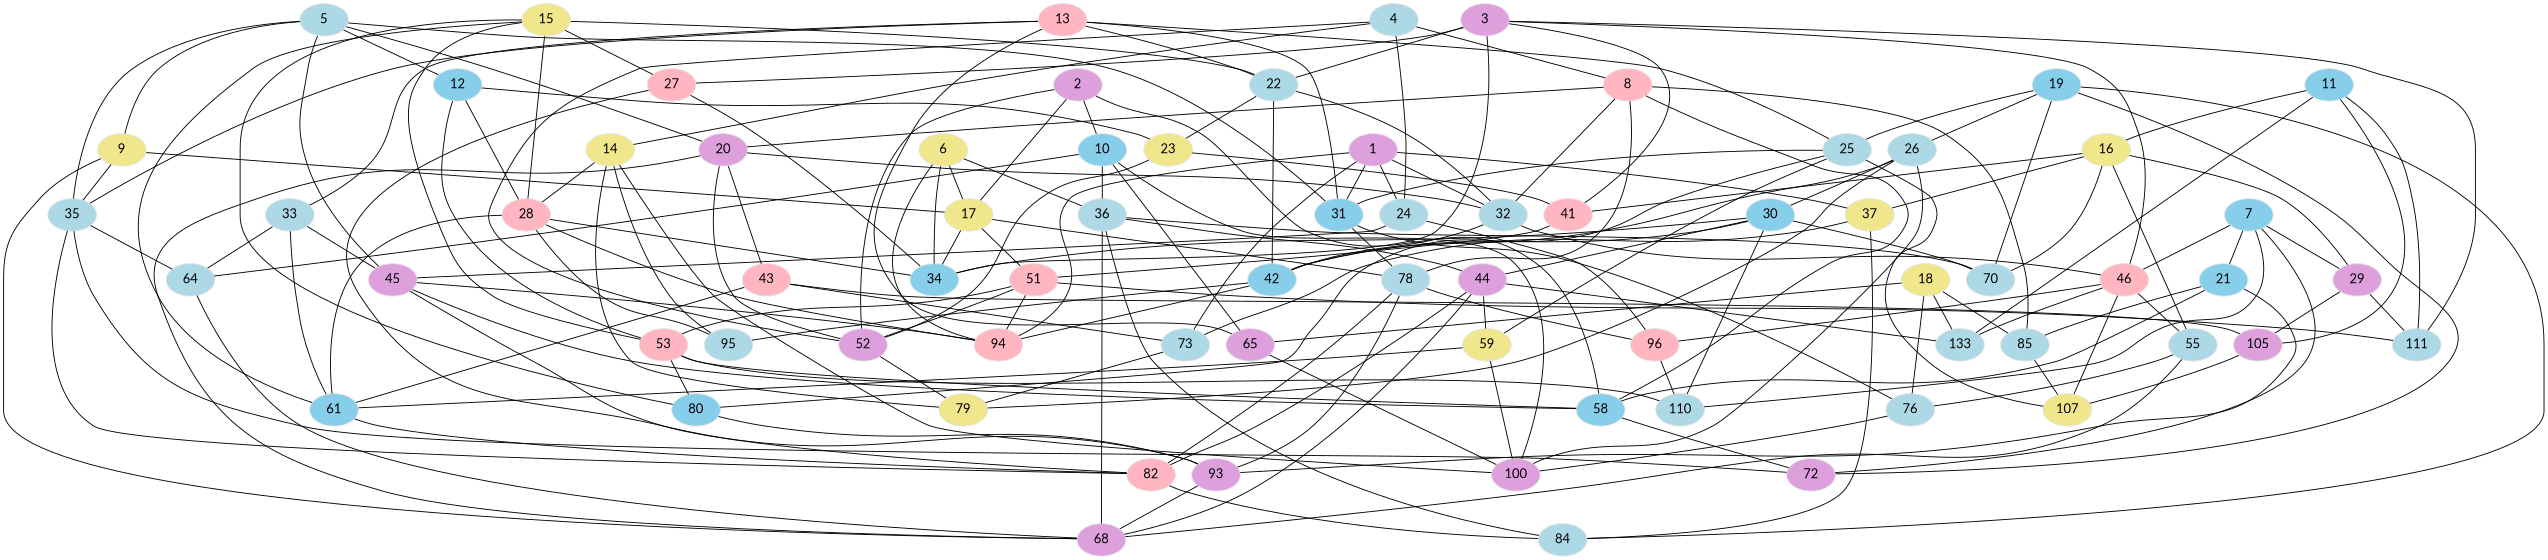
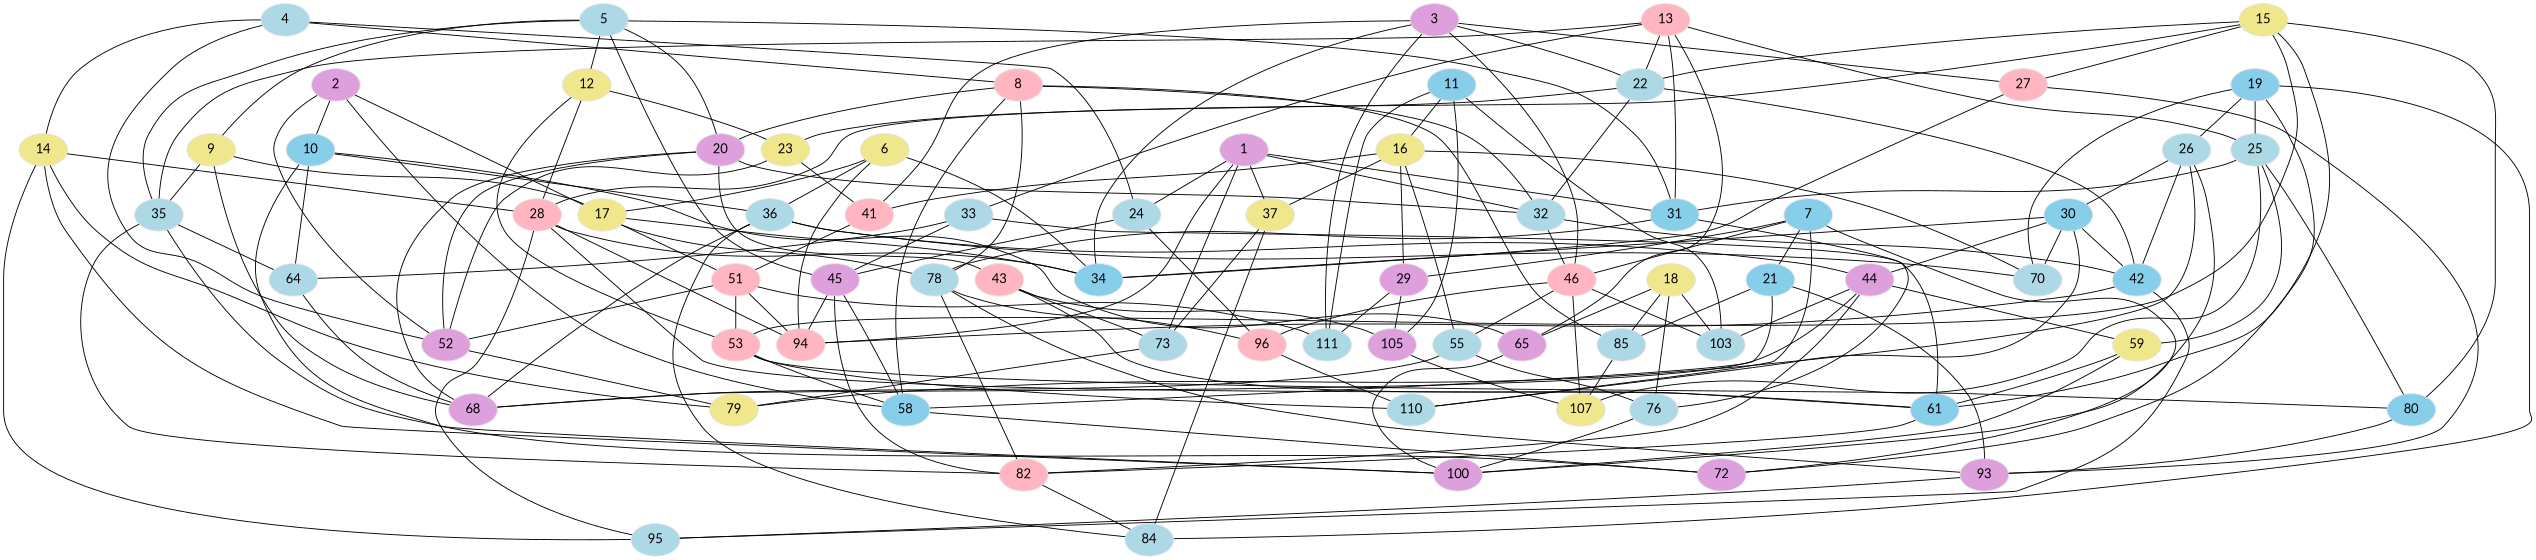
(458, 85) -> (587, 85)
(1960, 345) -> (1721, 345)
(1159, 507) -> (1448, 507)
